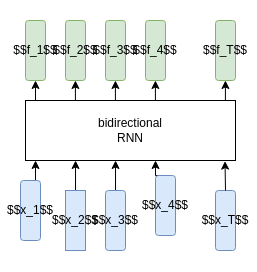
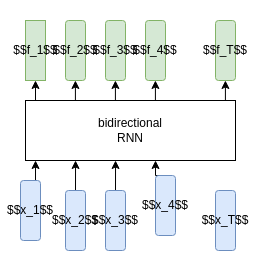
(36, 51) -> (36, 51)
(225, 179) -> none
(76, 221) -> (76, 221)
